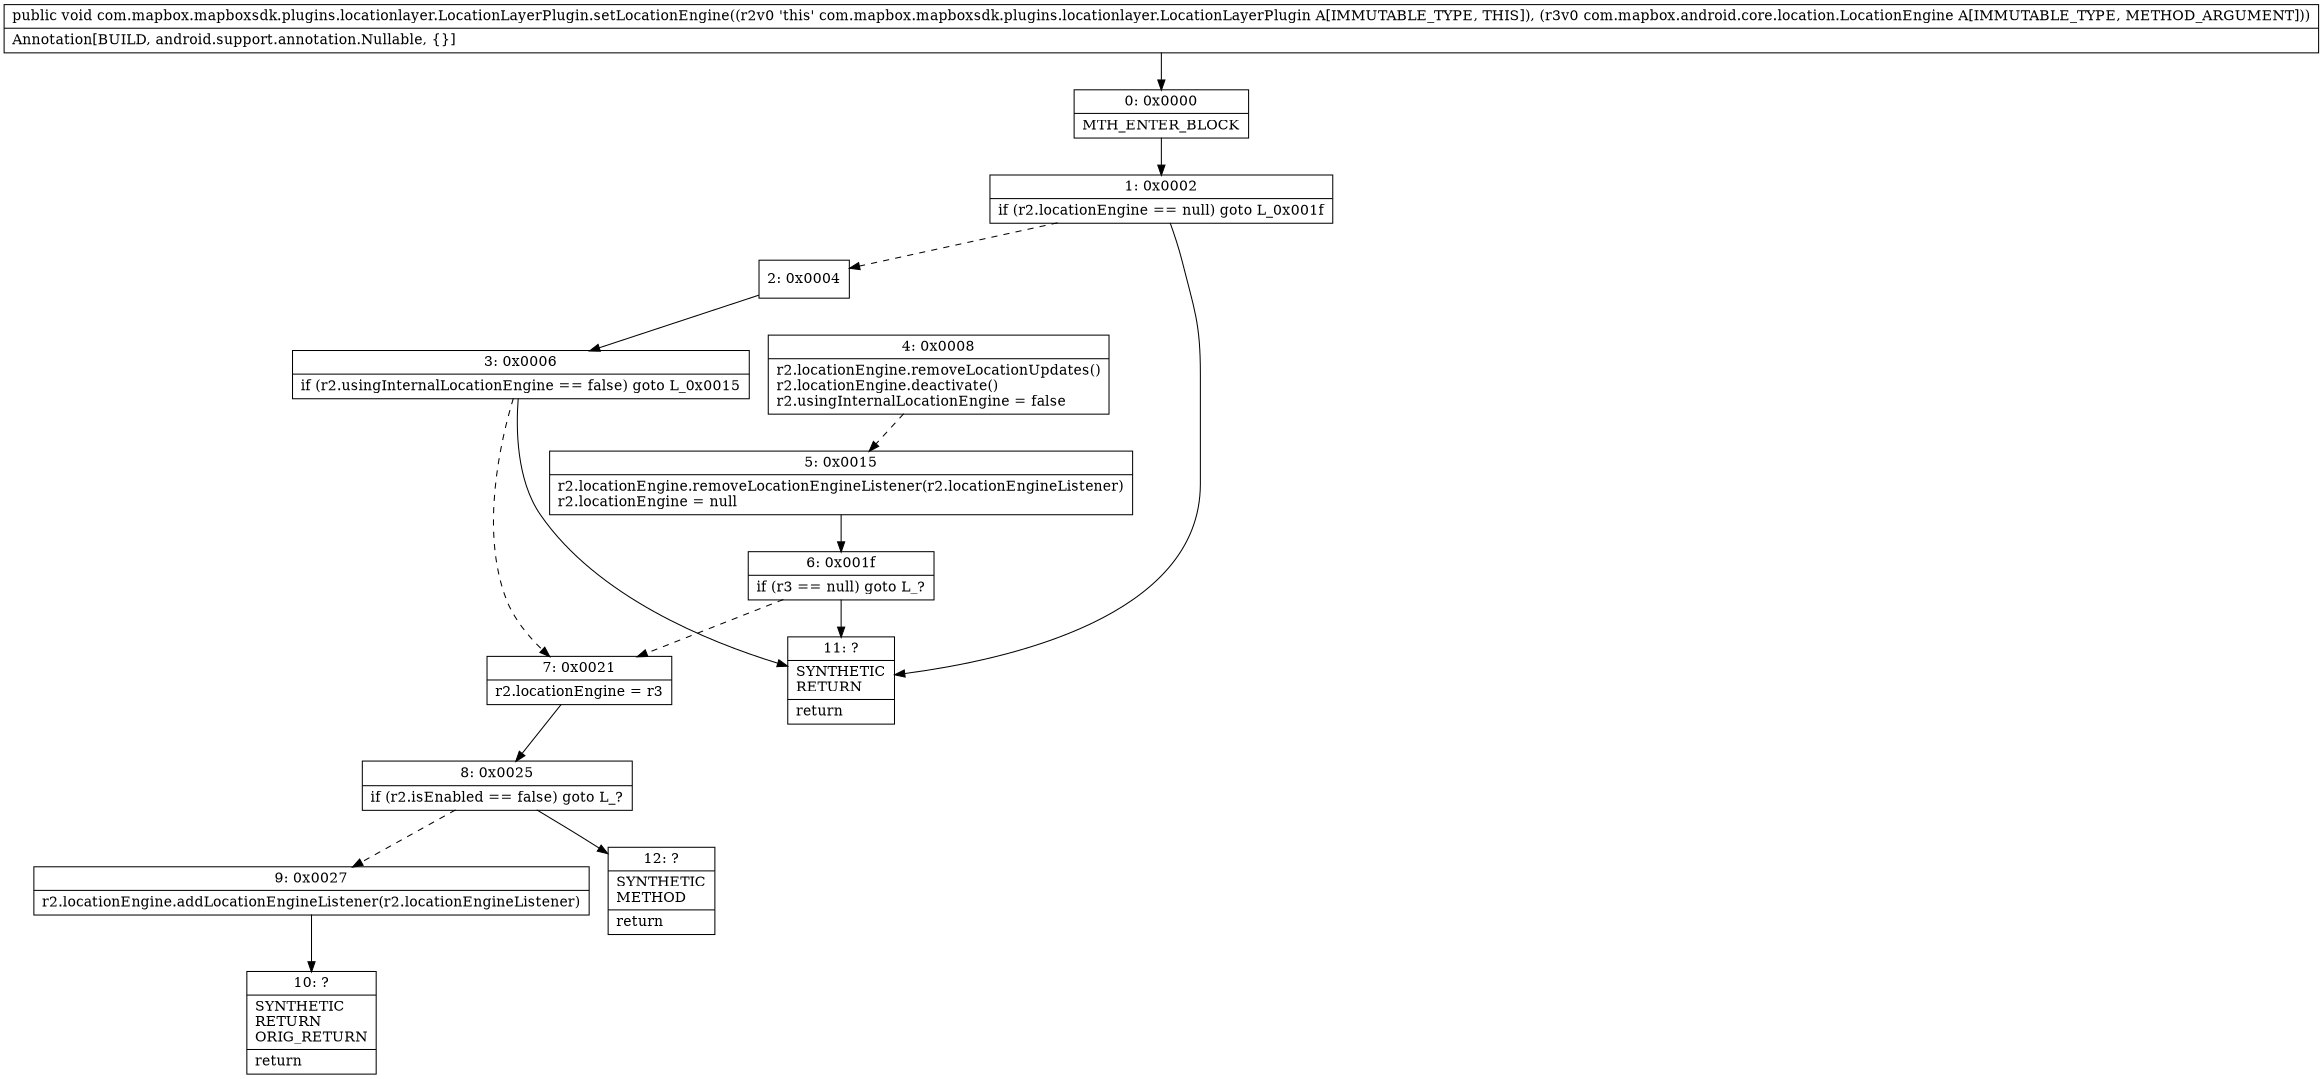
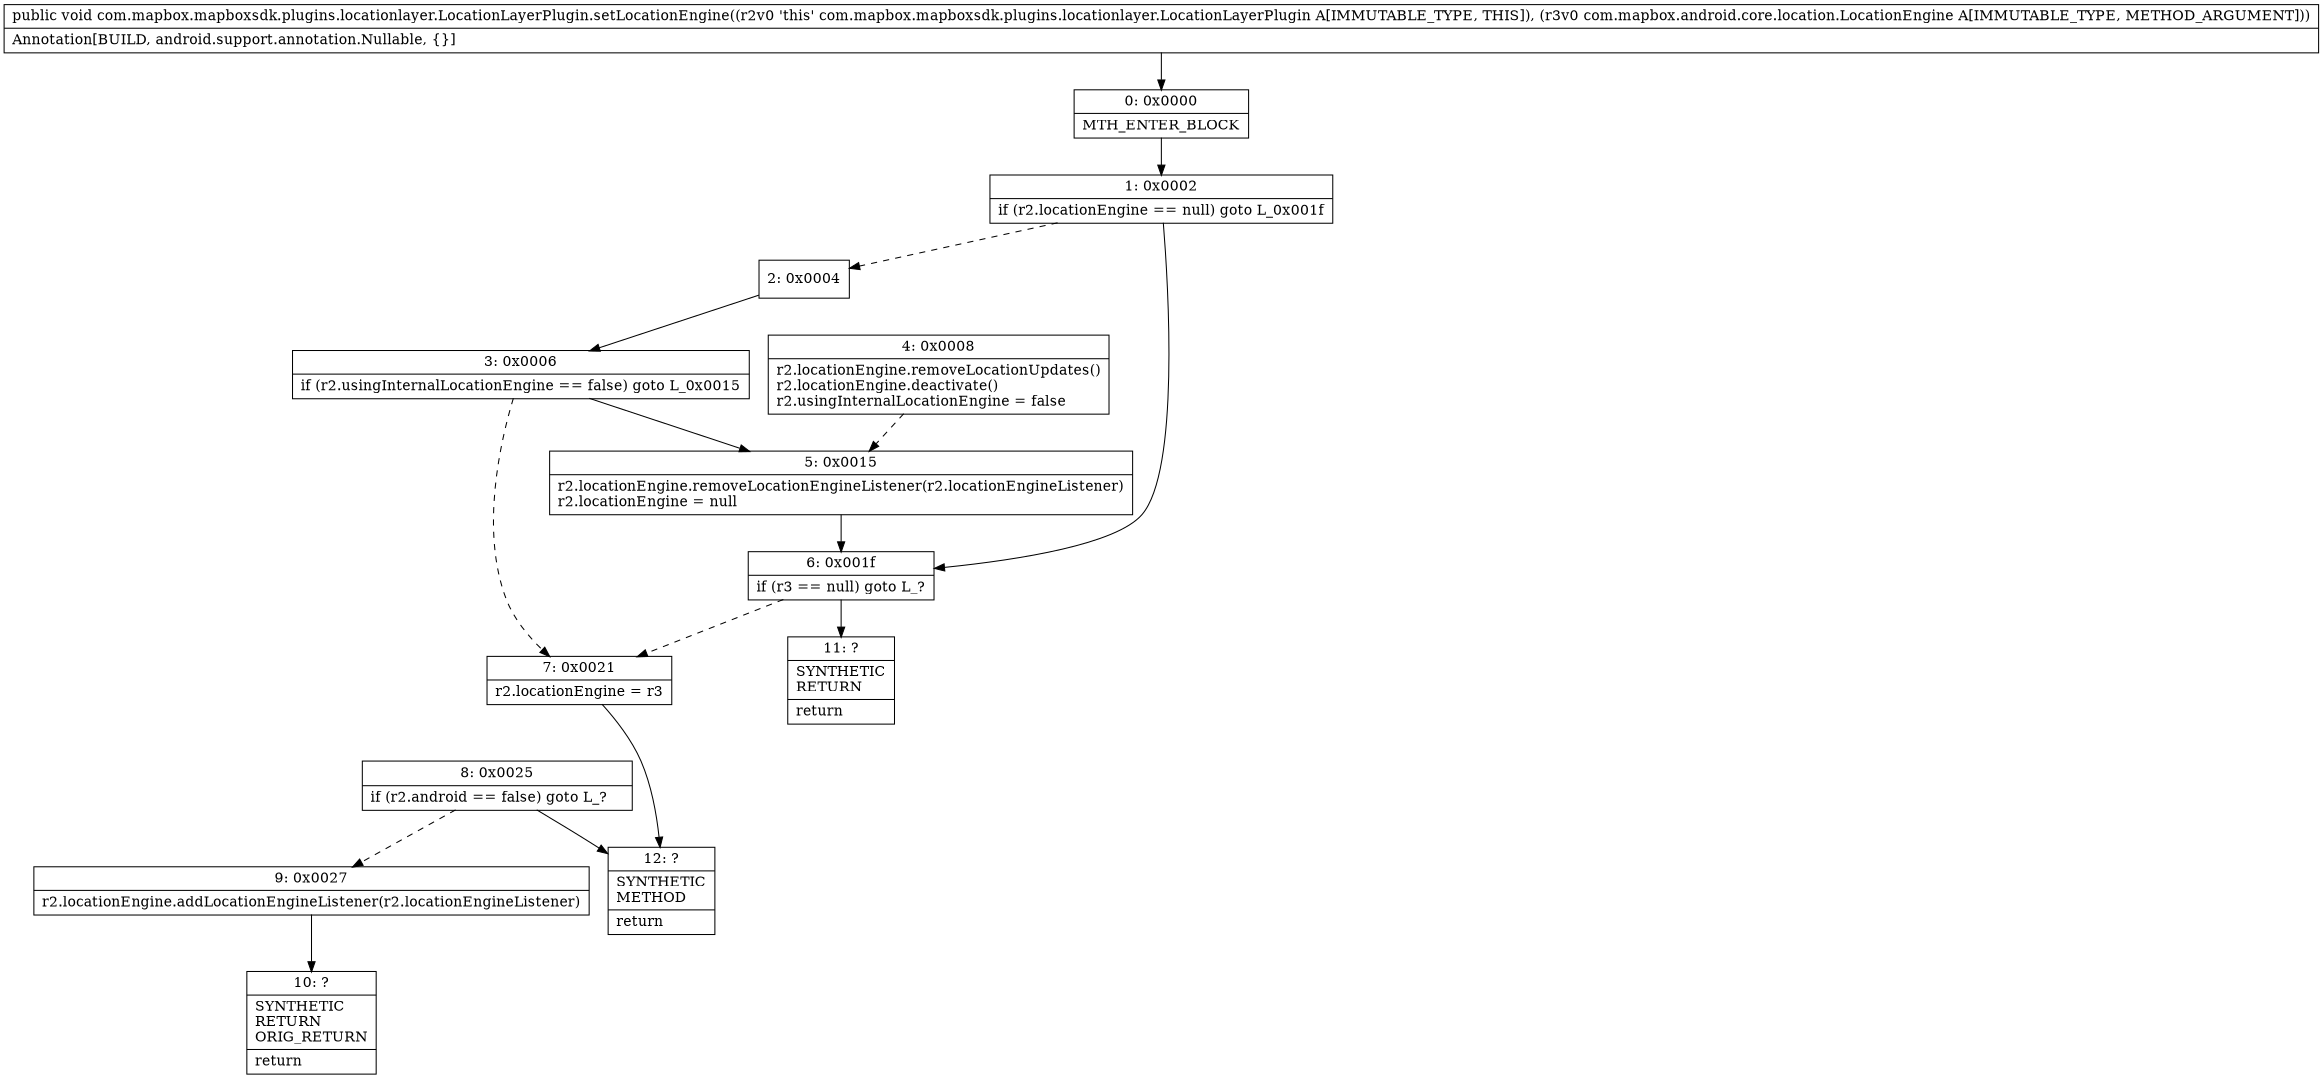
(1186, 540) -> (1159, 473)
(597, 574) -> (665, 423)
(542, 729) -> (643, 765)
(497, 798) -> (489, 798)
